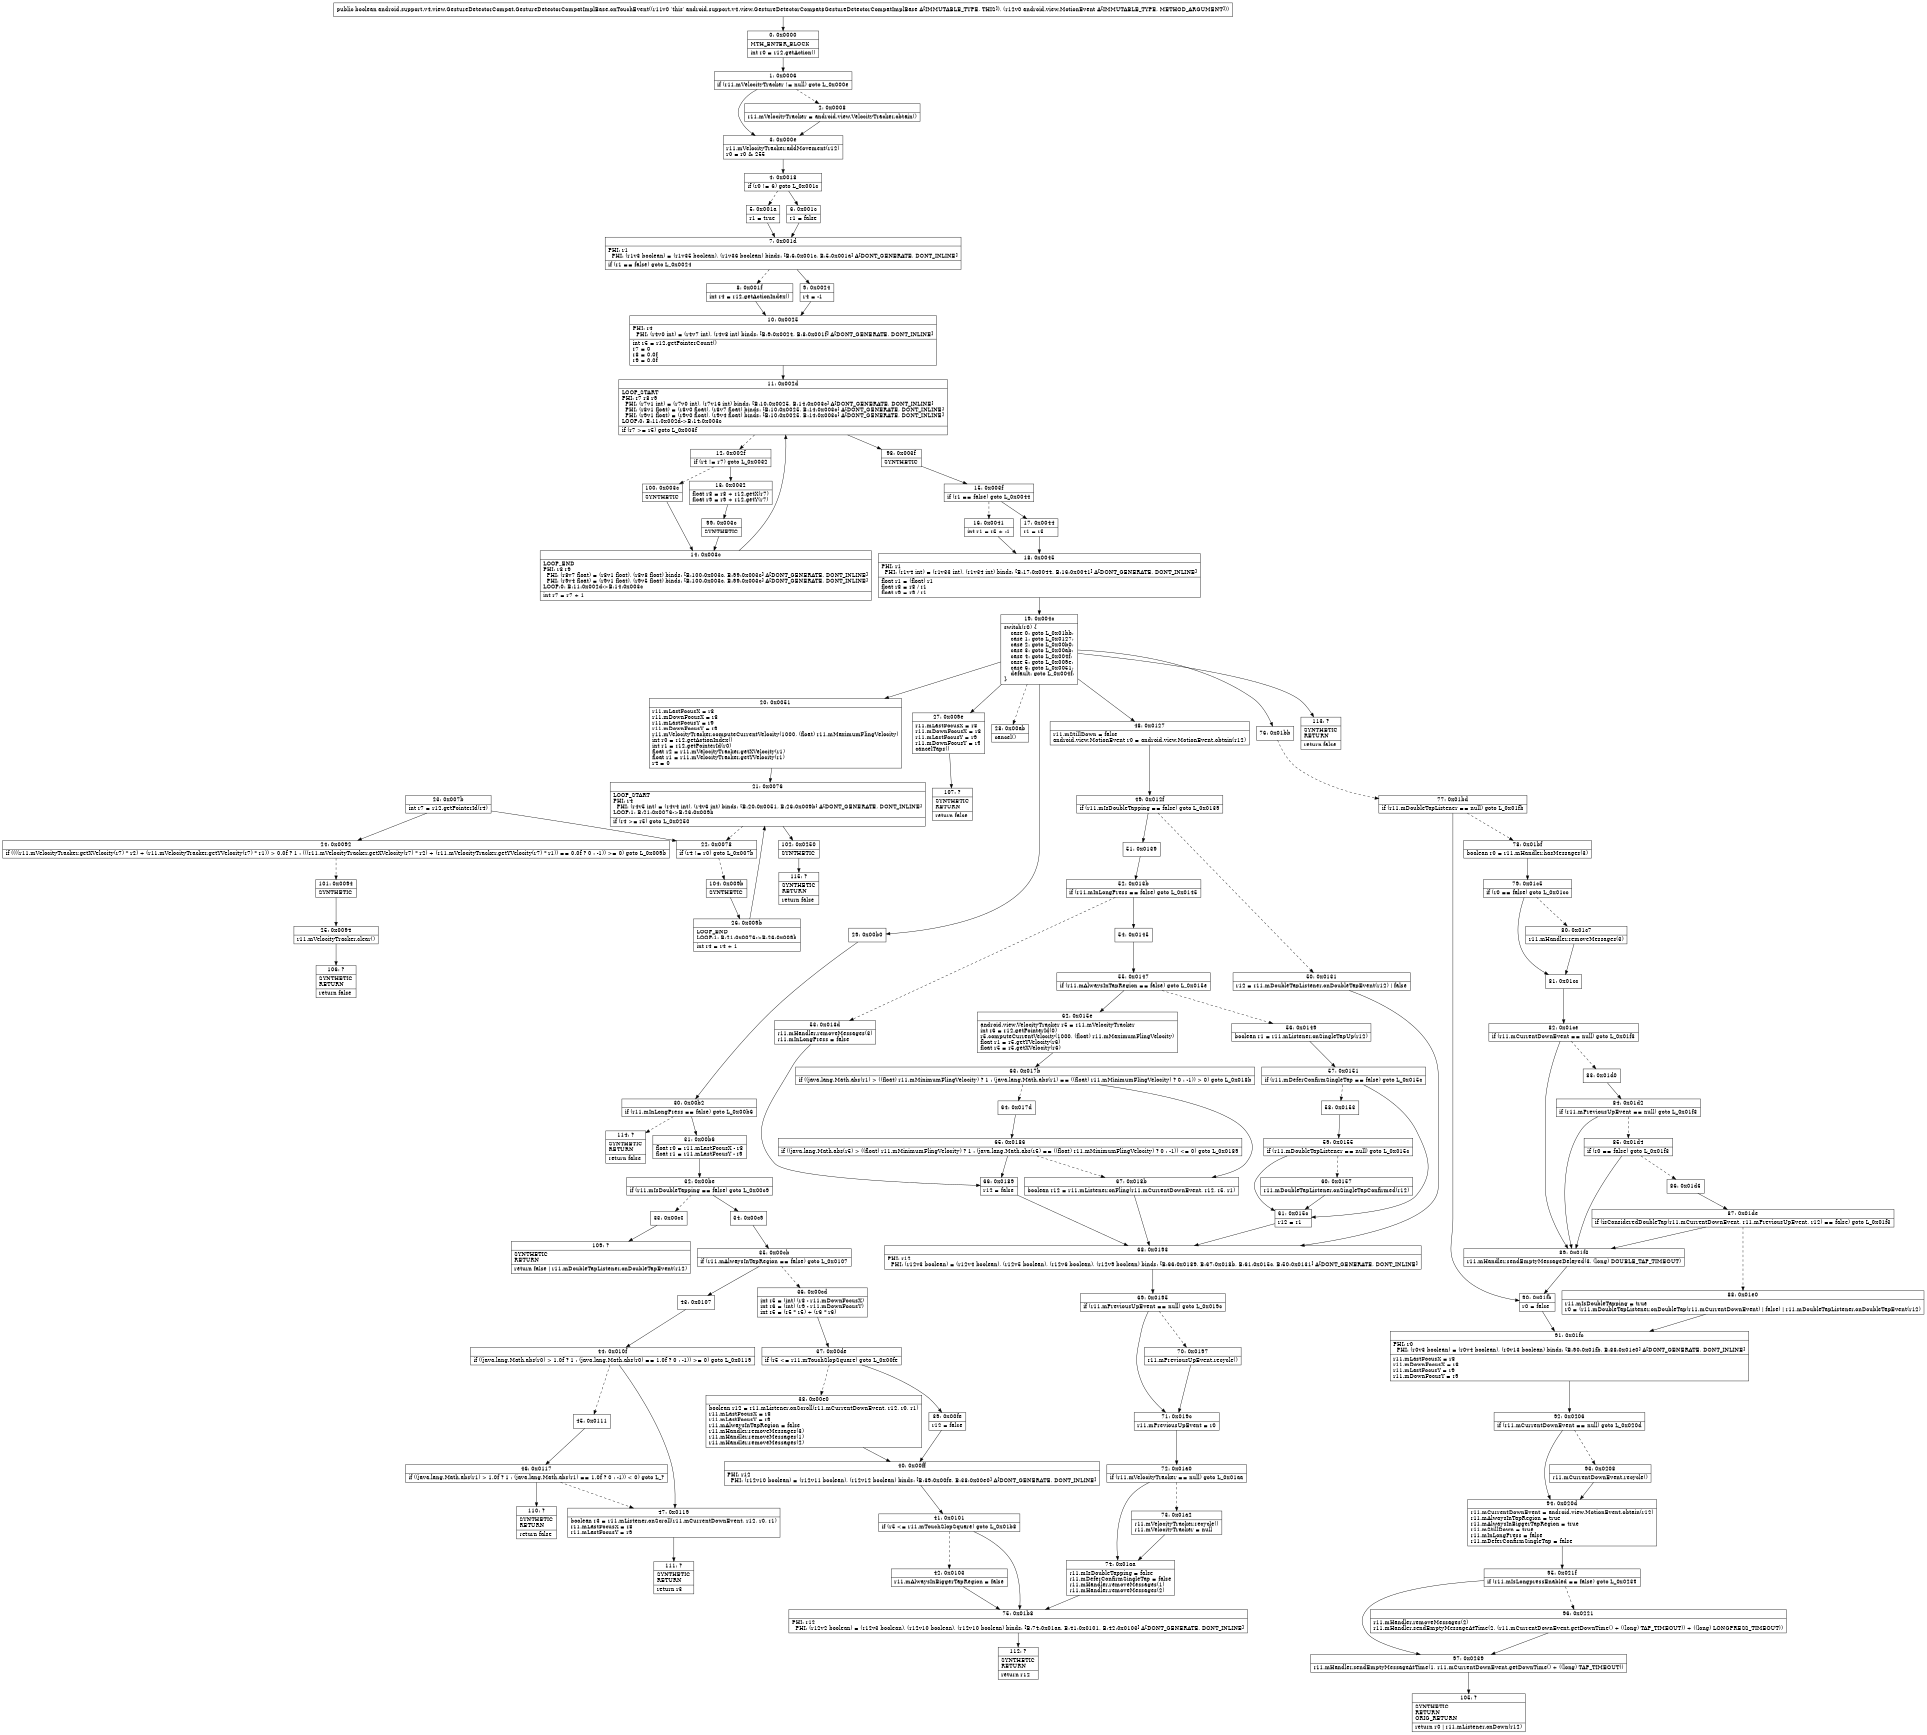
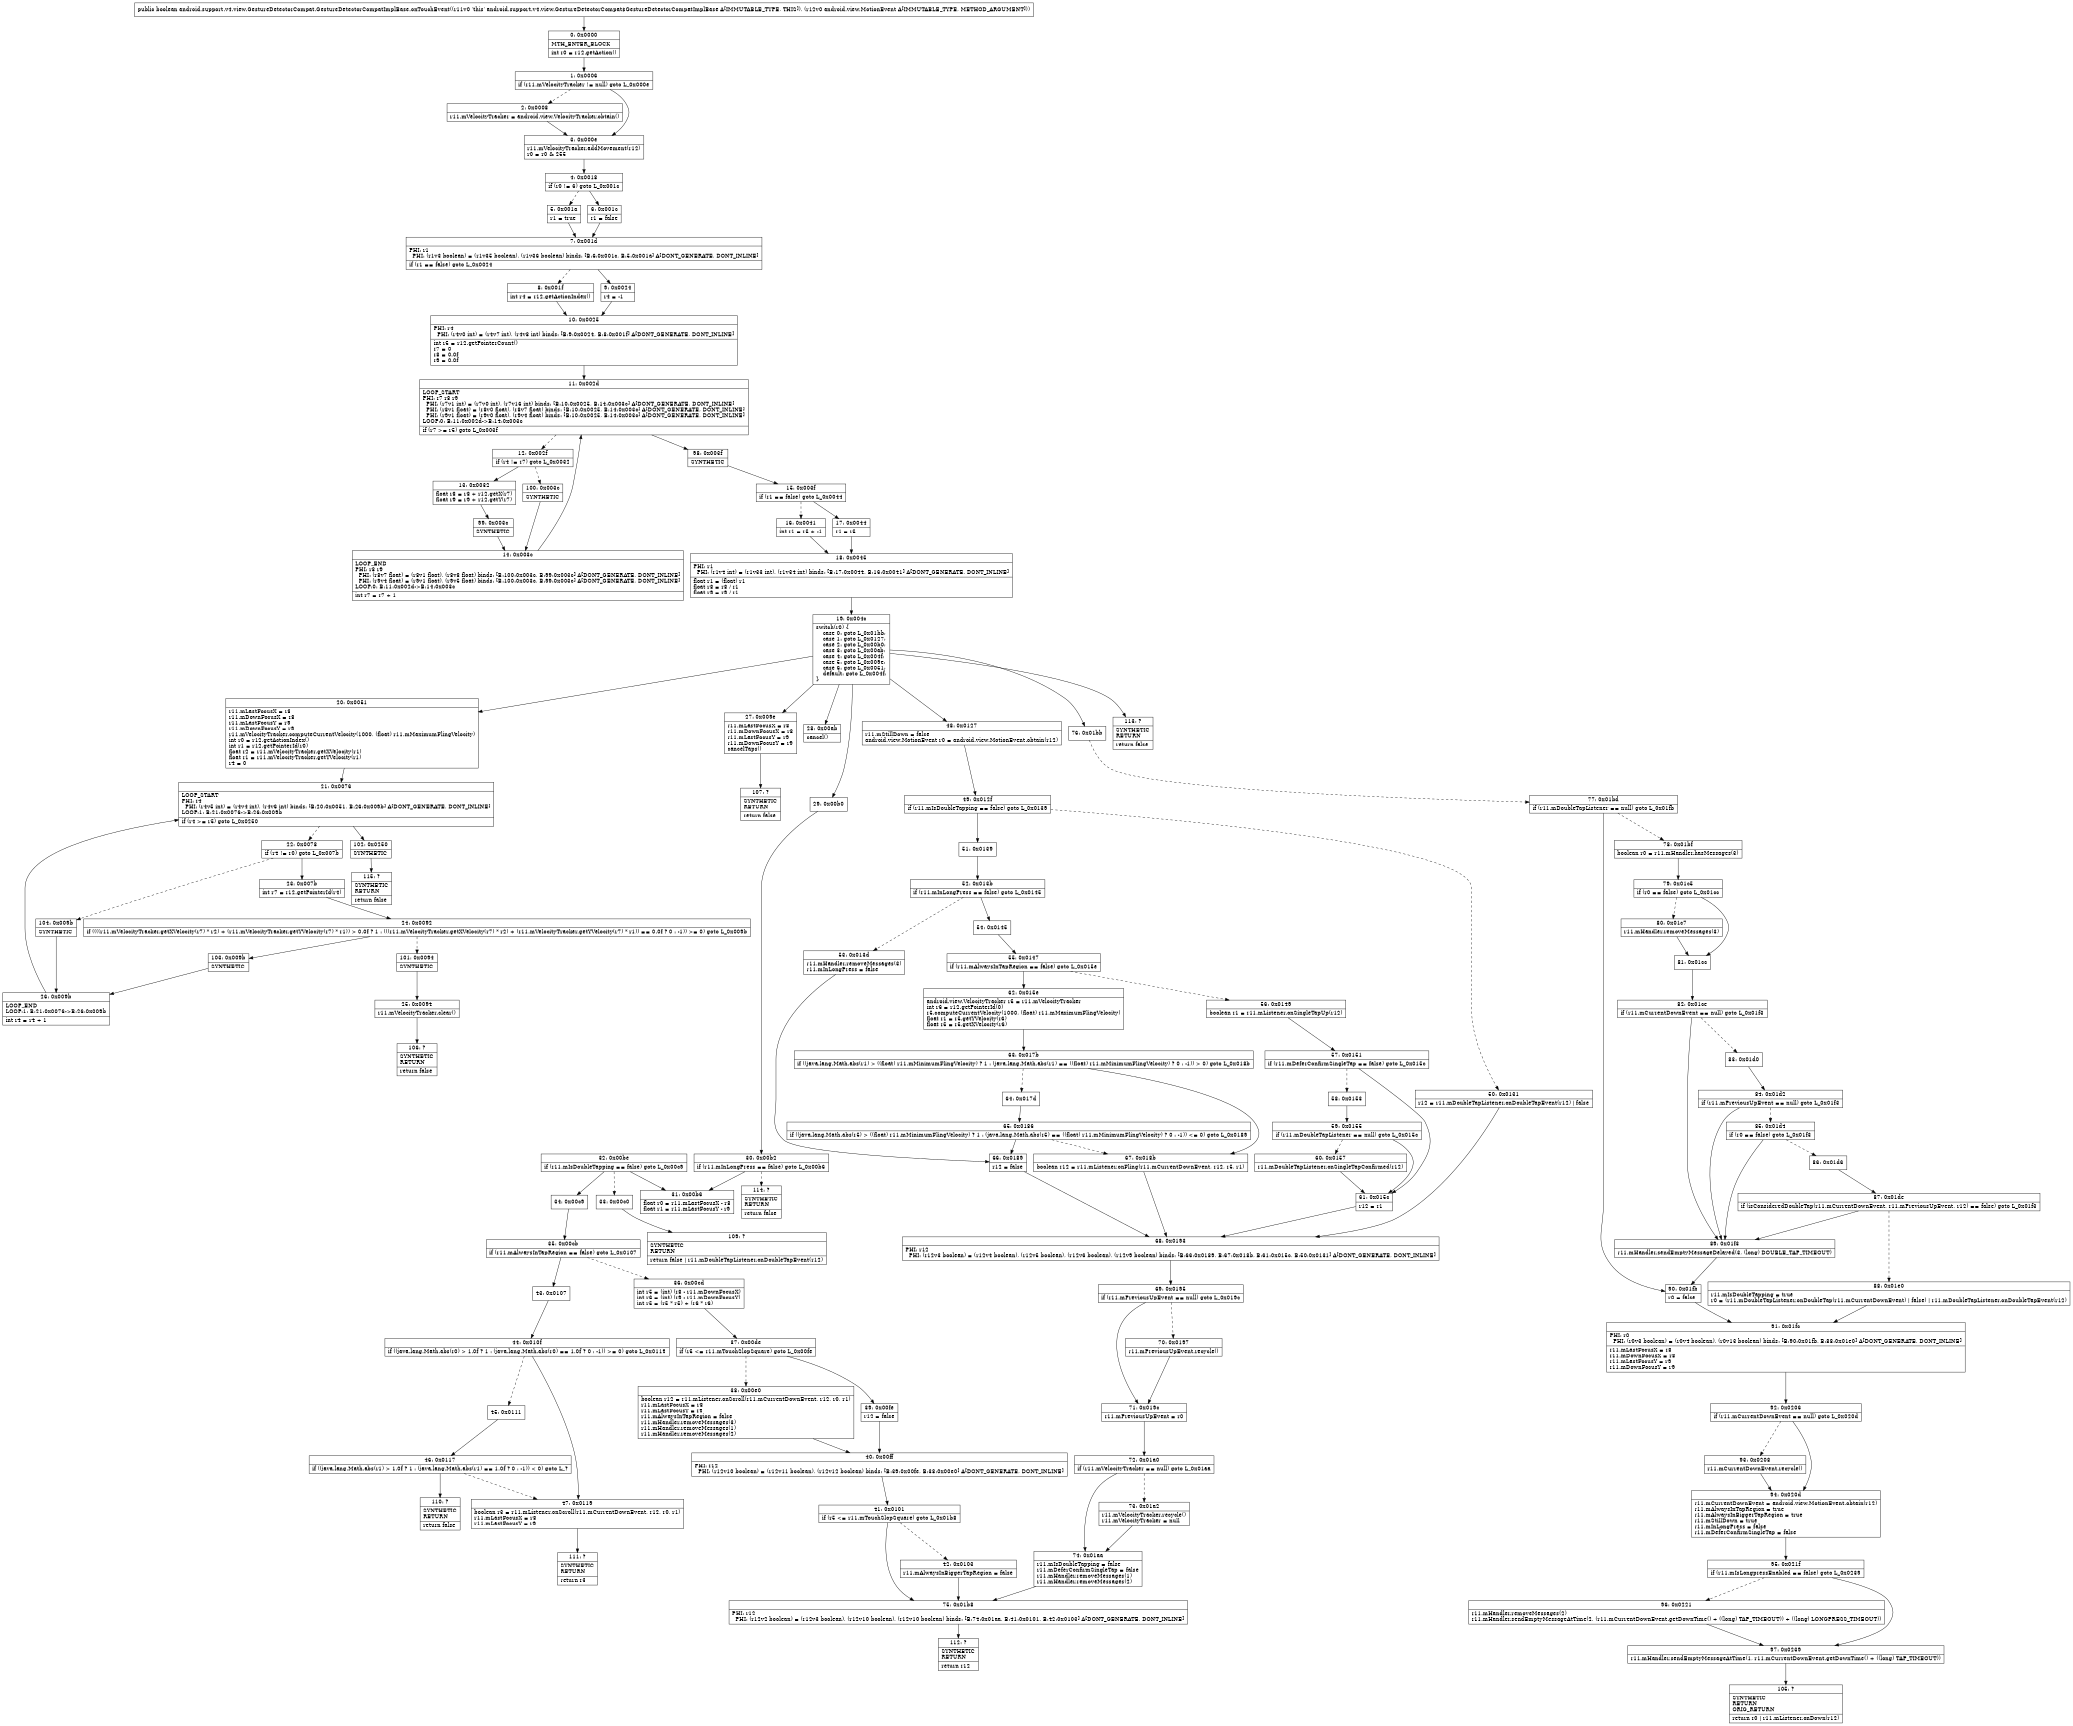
(1021, 703) -> (833, 703)
(582, 825) -> (302, 867)
none -> (229, 963)
(700, 1166) -> (646, 1180)
